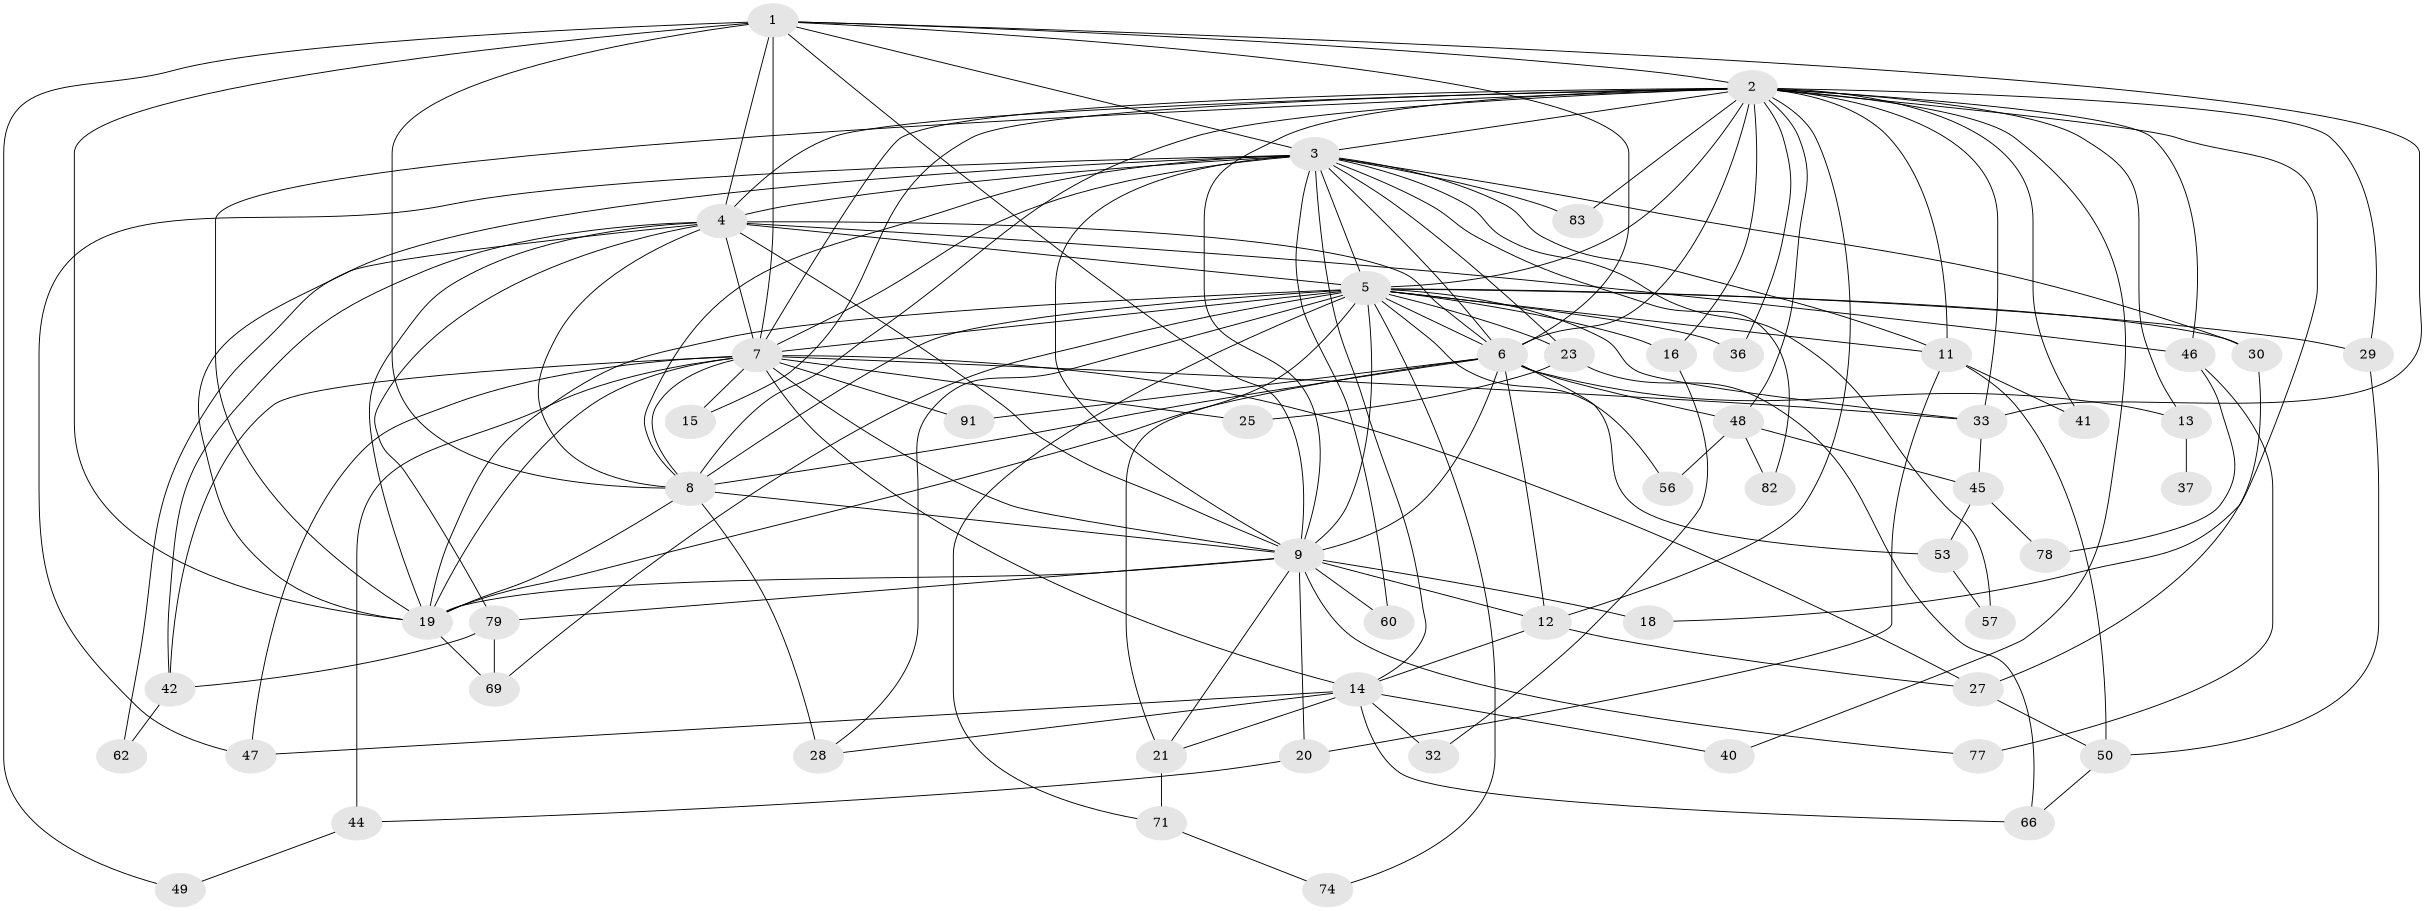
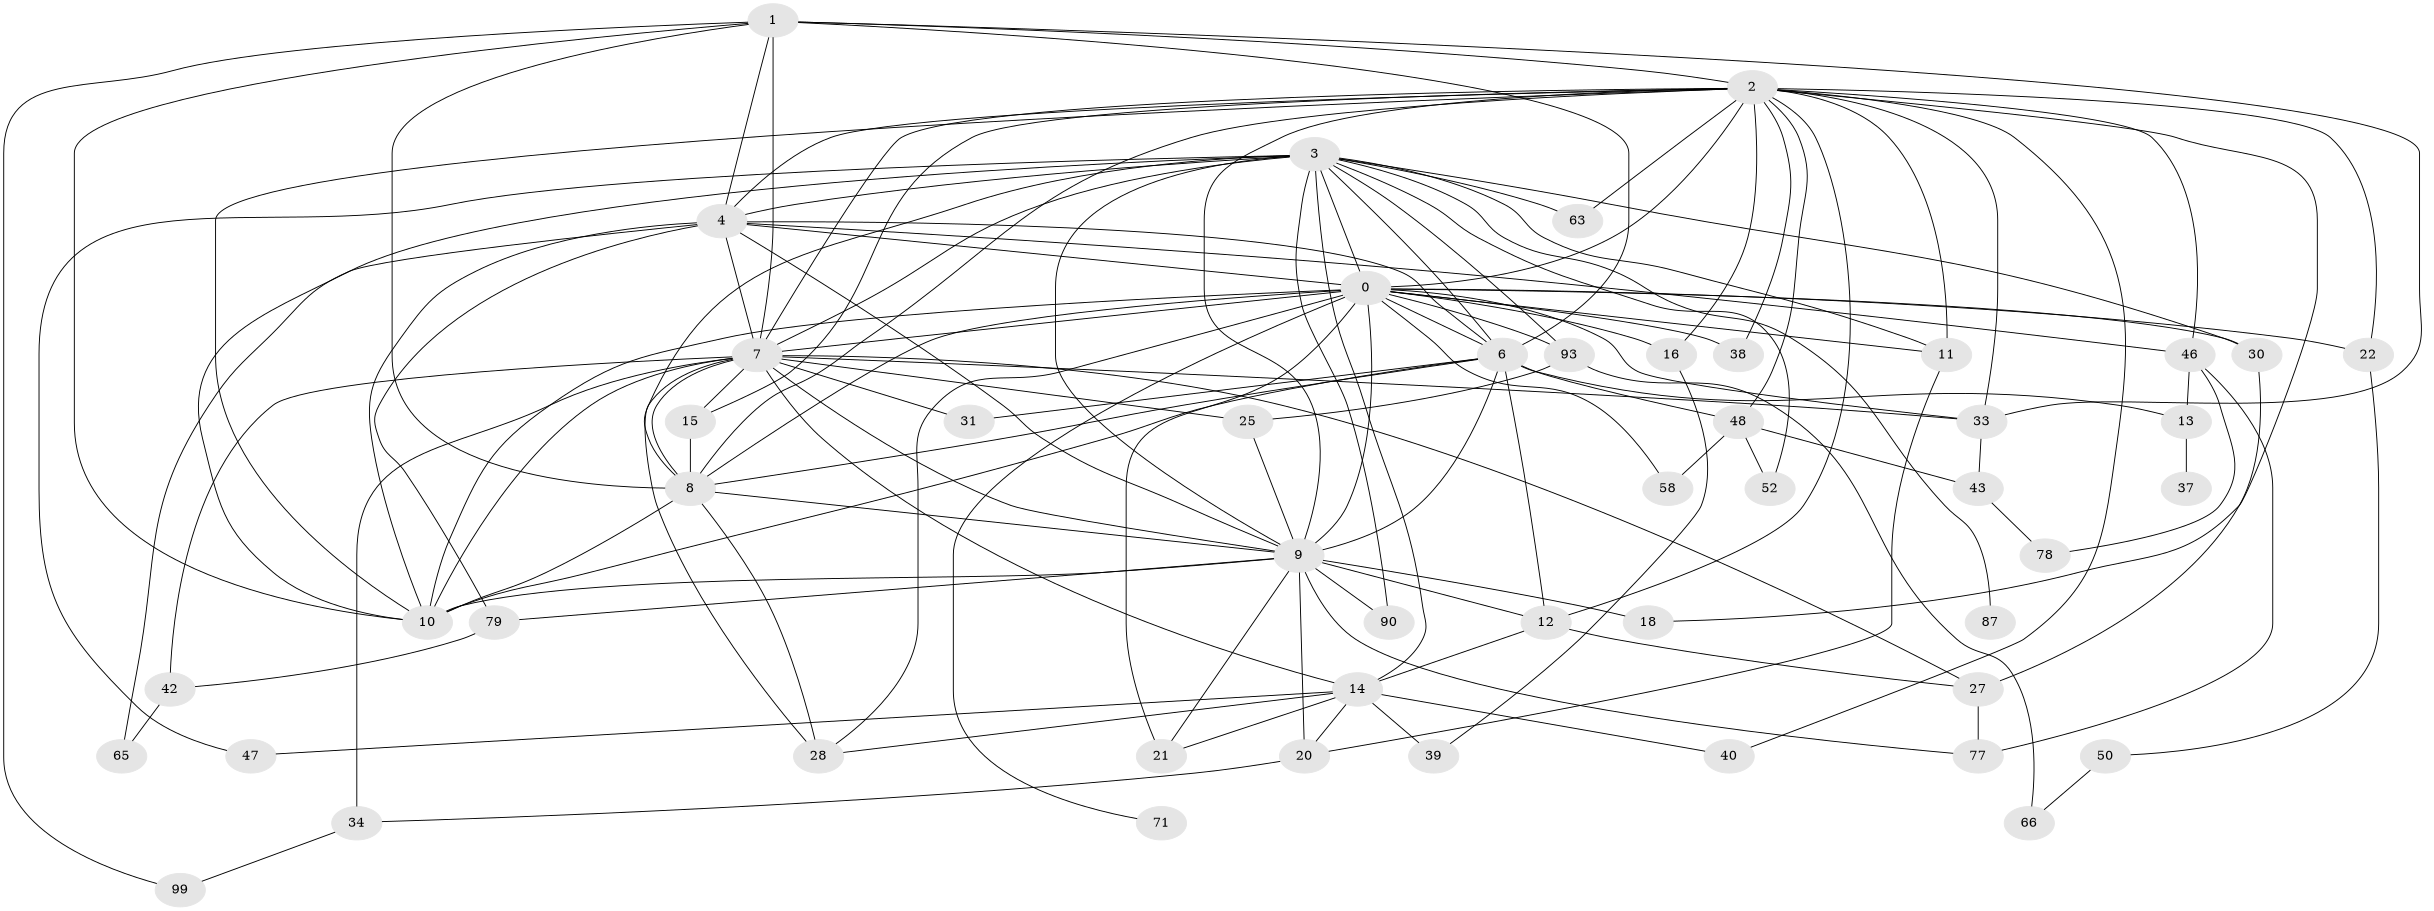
(1044, 87) -> none
(1533, 121) -> none
(2078, 136) -> (2188, 388)
(1578, 221) -> (1578, 221)
(1683, 260) -> none
(1085, 269) -> (1273, 489)
(1366, 288) -> (1366, 288)
(319, 327) -> none
(1569, 355) -> (1569, 355)
(1738, 355) -> (1738, 355)
(2368, 355) -> (2368, 355)
(546, 359) -> (690, 455)
(969, 422) -> (969, 422)
(2084, 422) -> none
(391, 429) -> (672, 542)
(1668, 489) -> (1668, 489)
(1770, 489) -> (1770, 489)
(1978, 489) -> (1978, 489)
(2079, 534) -> none
(1943, 556) -> none
(427, 623) -> (427, 623)
(1389, 623) -> (1389, 623)
(1990, 623) -> (1990, 623)
(494, 689) -> none
(2042, 723) -> (1978, 723)
(122, 756) -> (122, 756)
(1434, 756) -> (1434, 756)
(1161, 790) -> none
(1661, 808) -> (1331, 723)
(357, 823) -> (357, 823)
(180, 890) -> (180, 890)
(1328, 890) -> none
